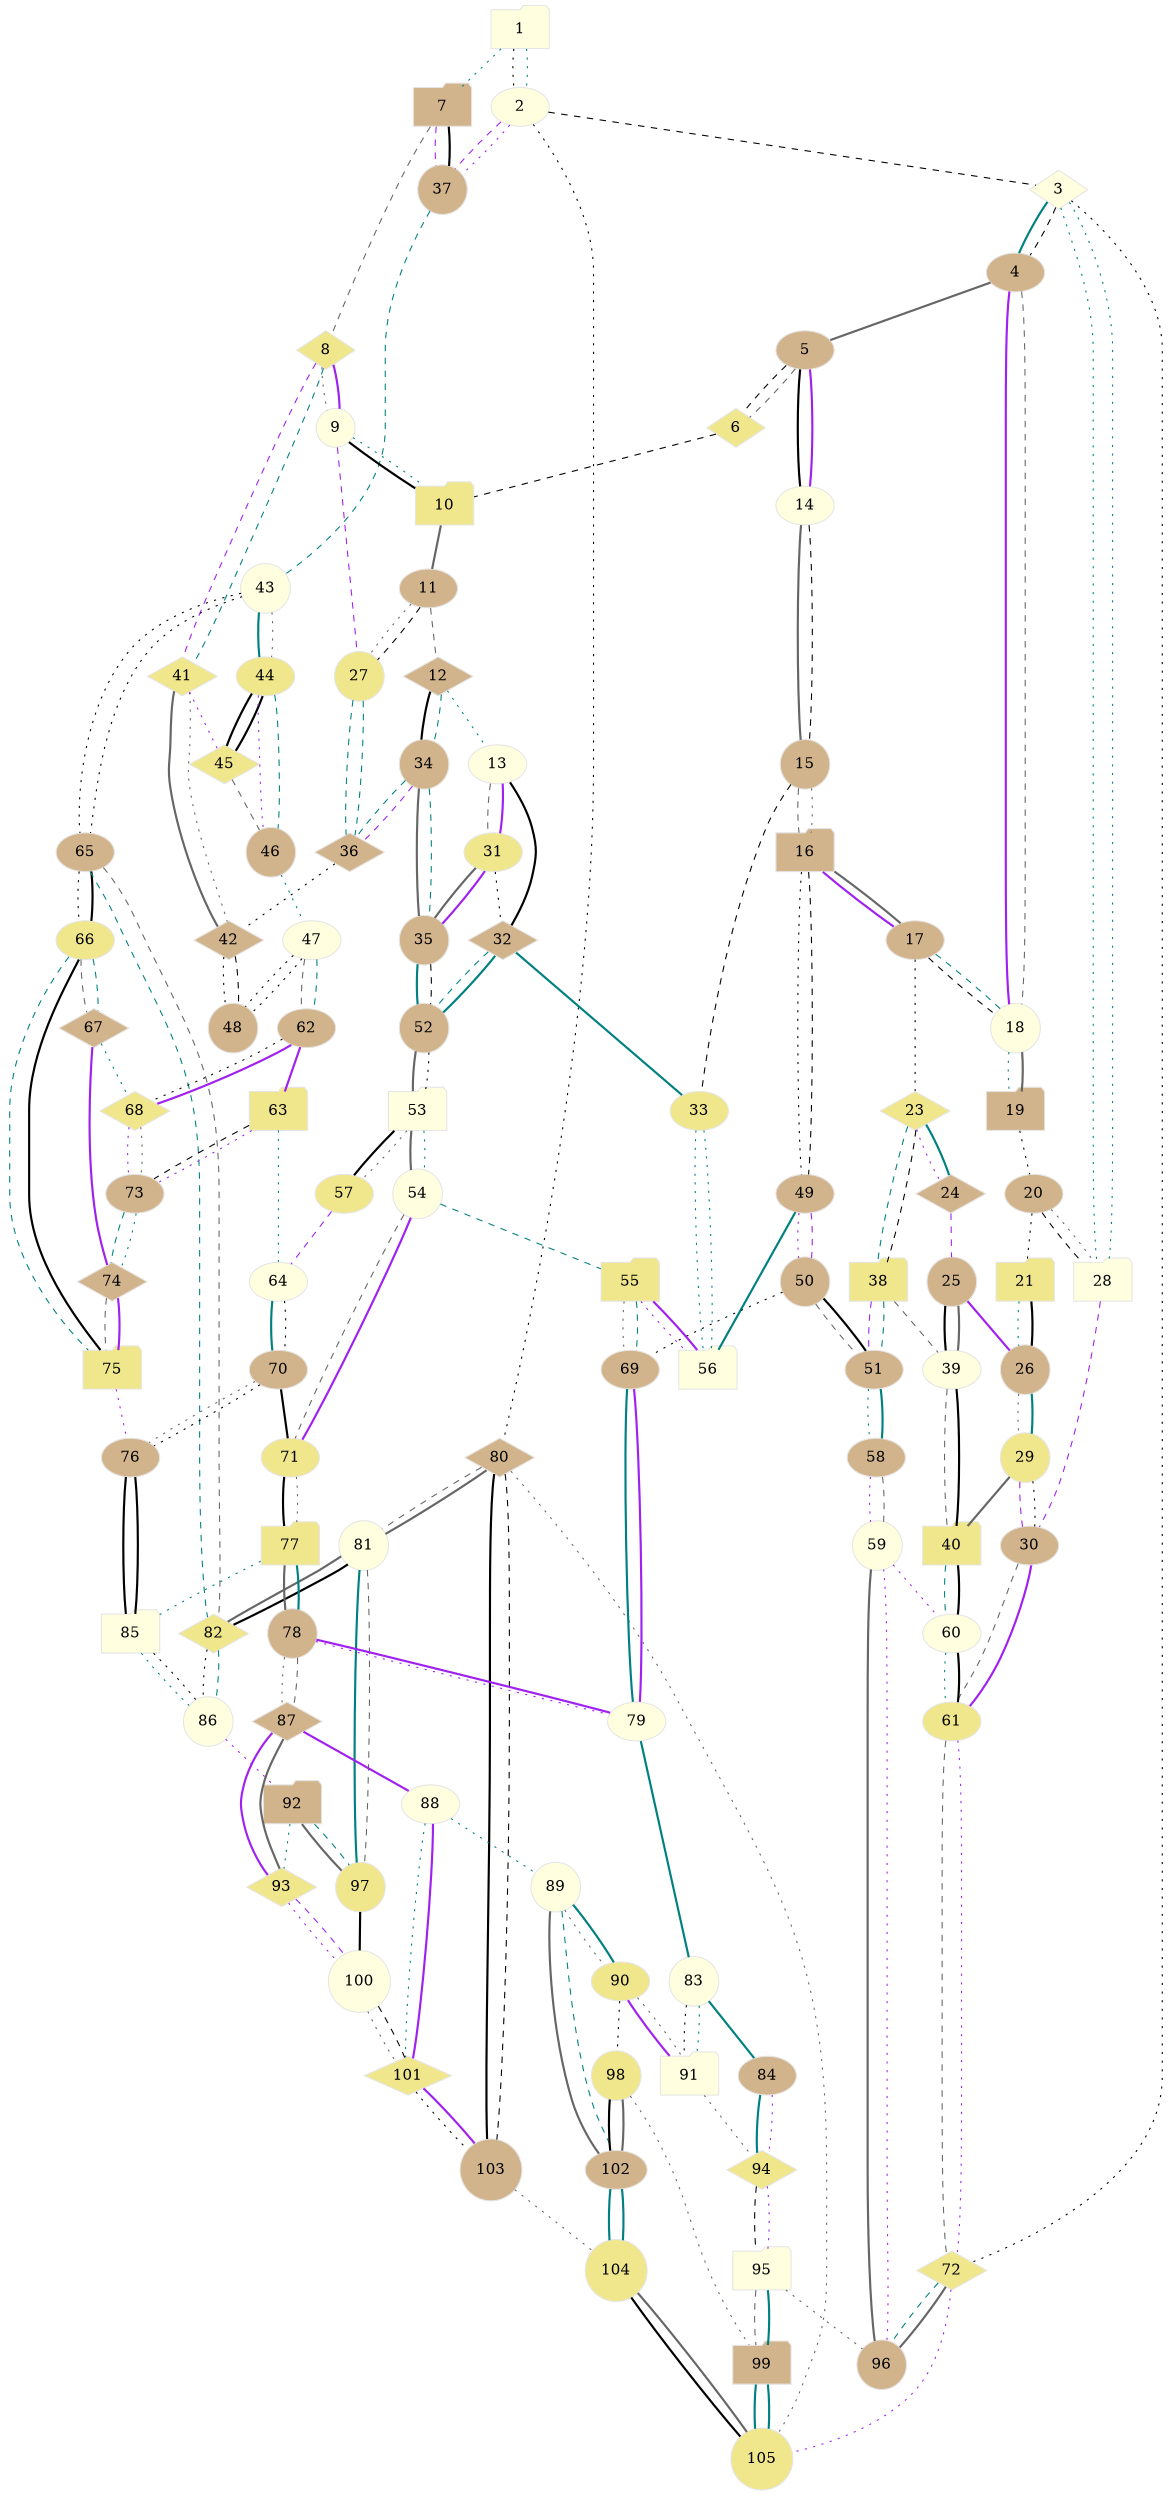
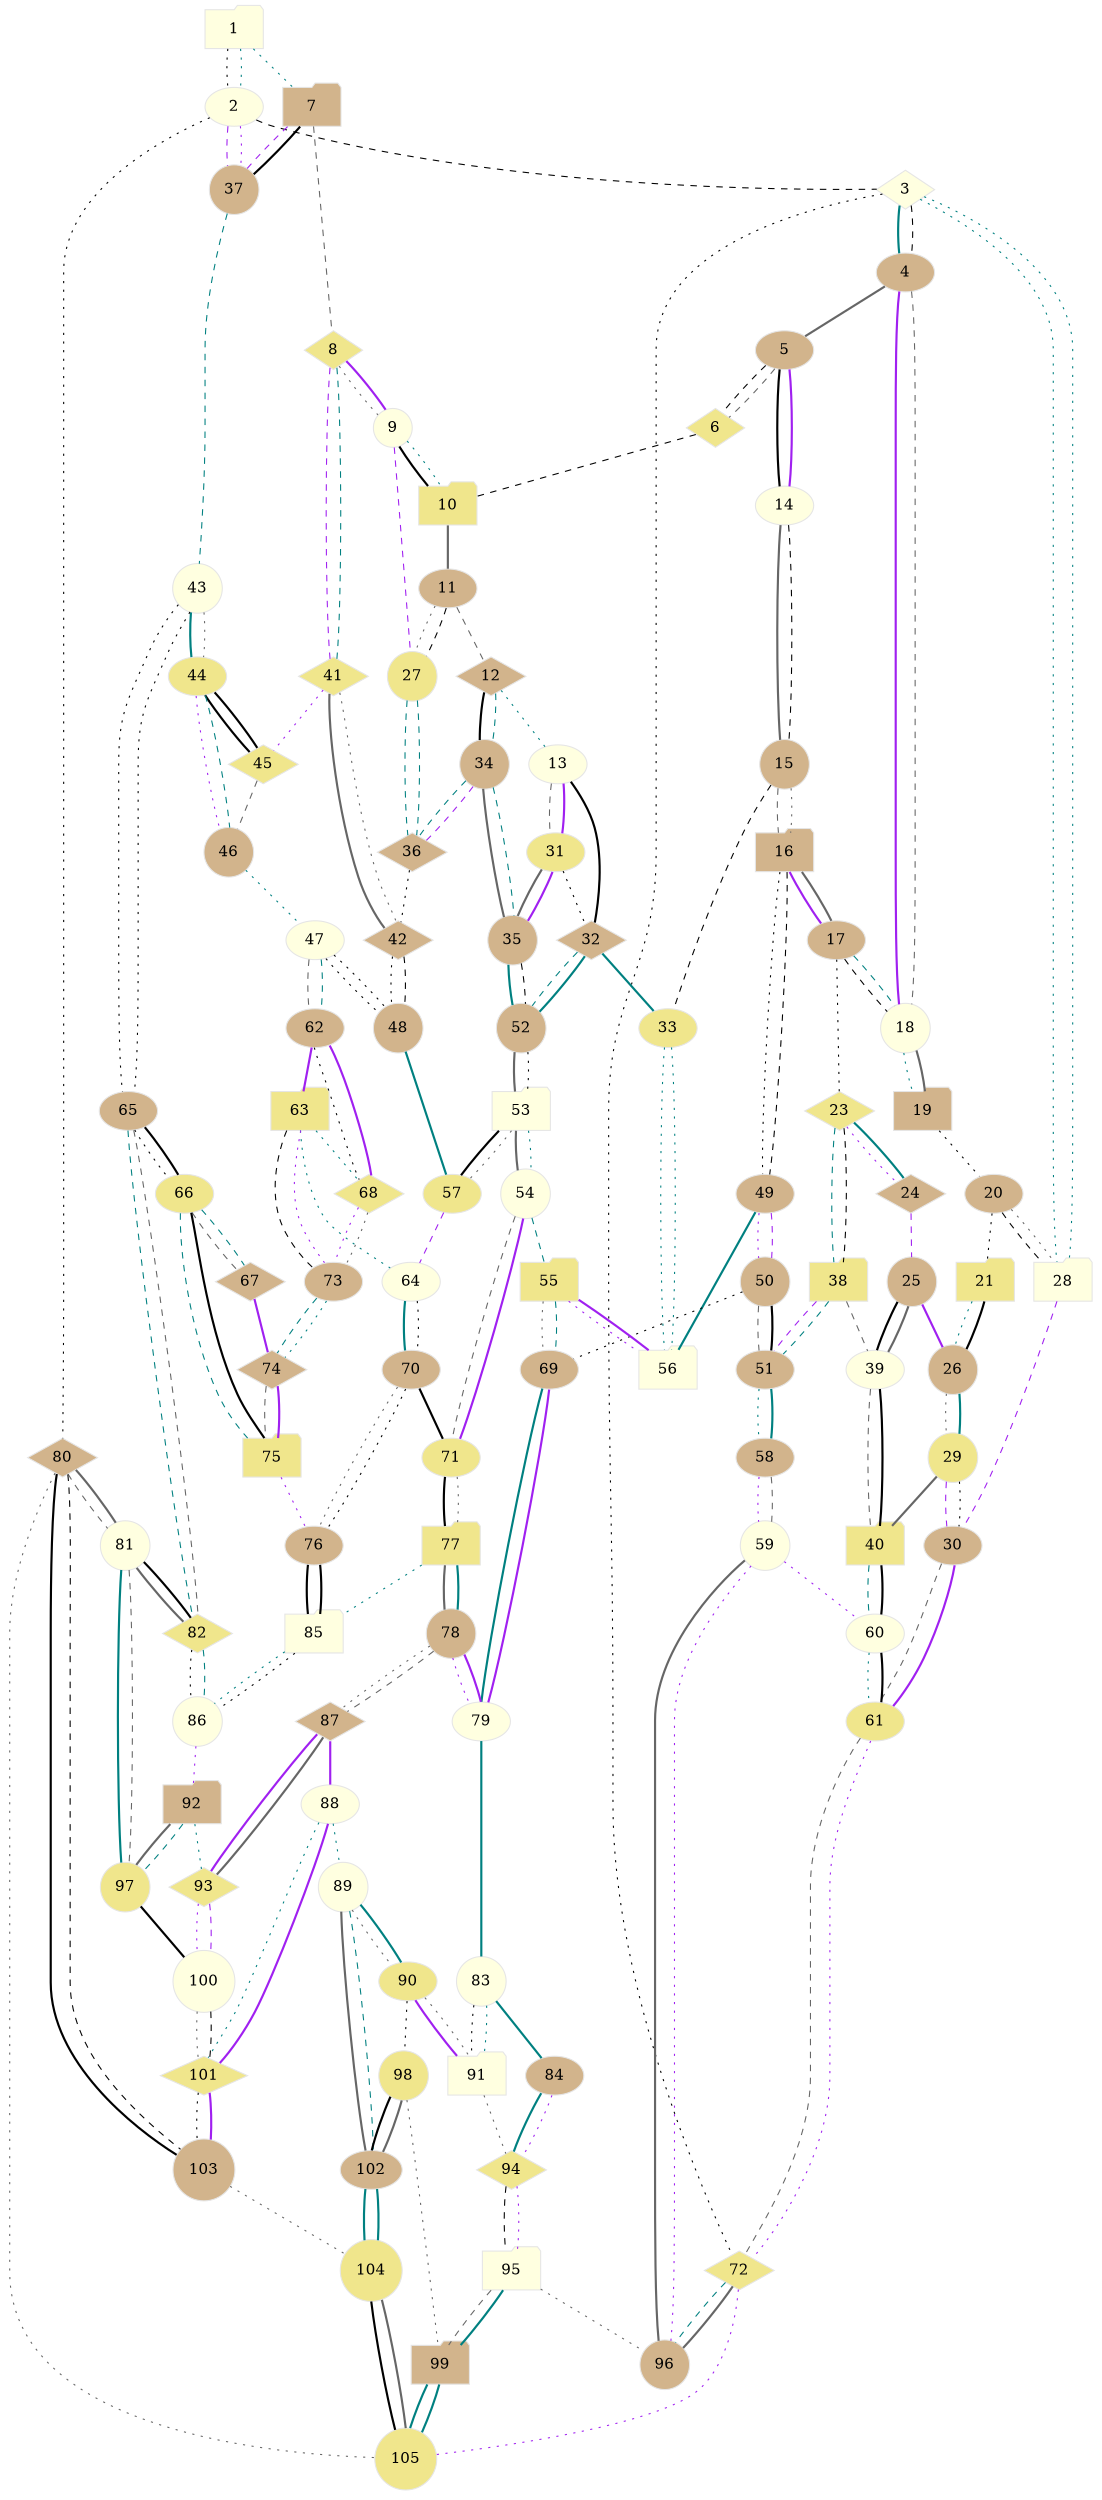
(114, 1069) -> (337, 1155)
none -> (426, 1113)
